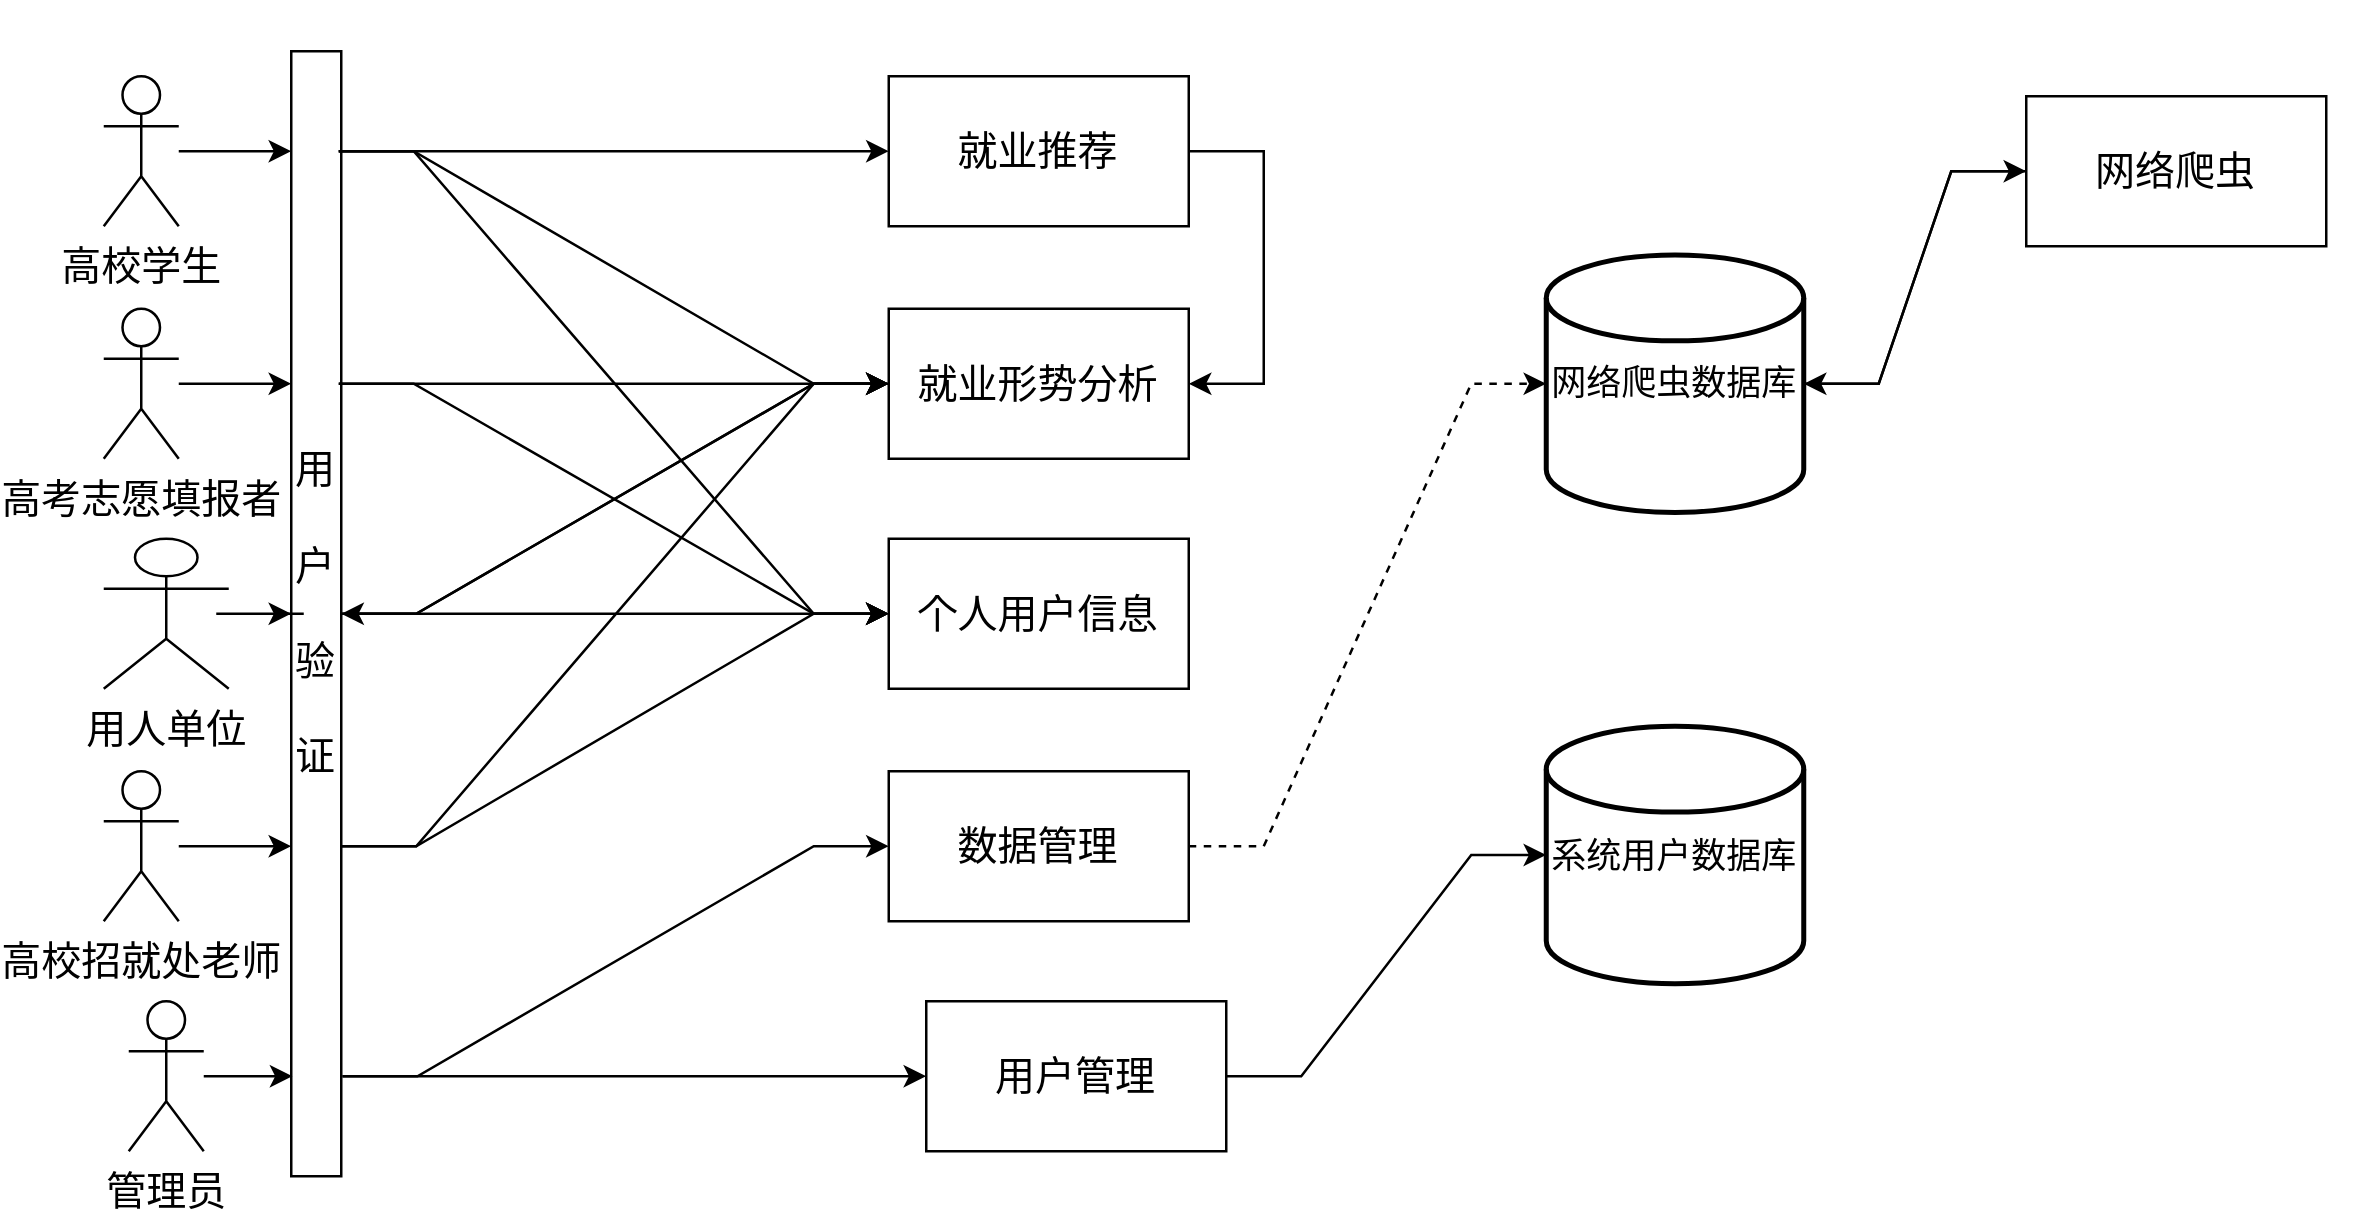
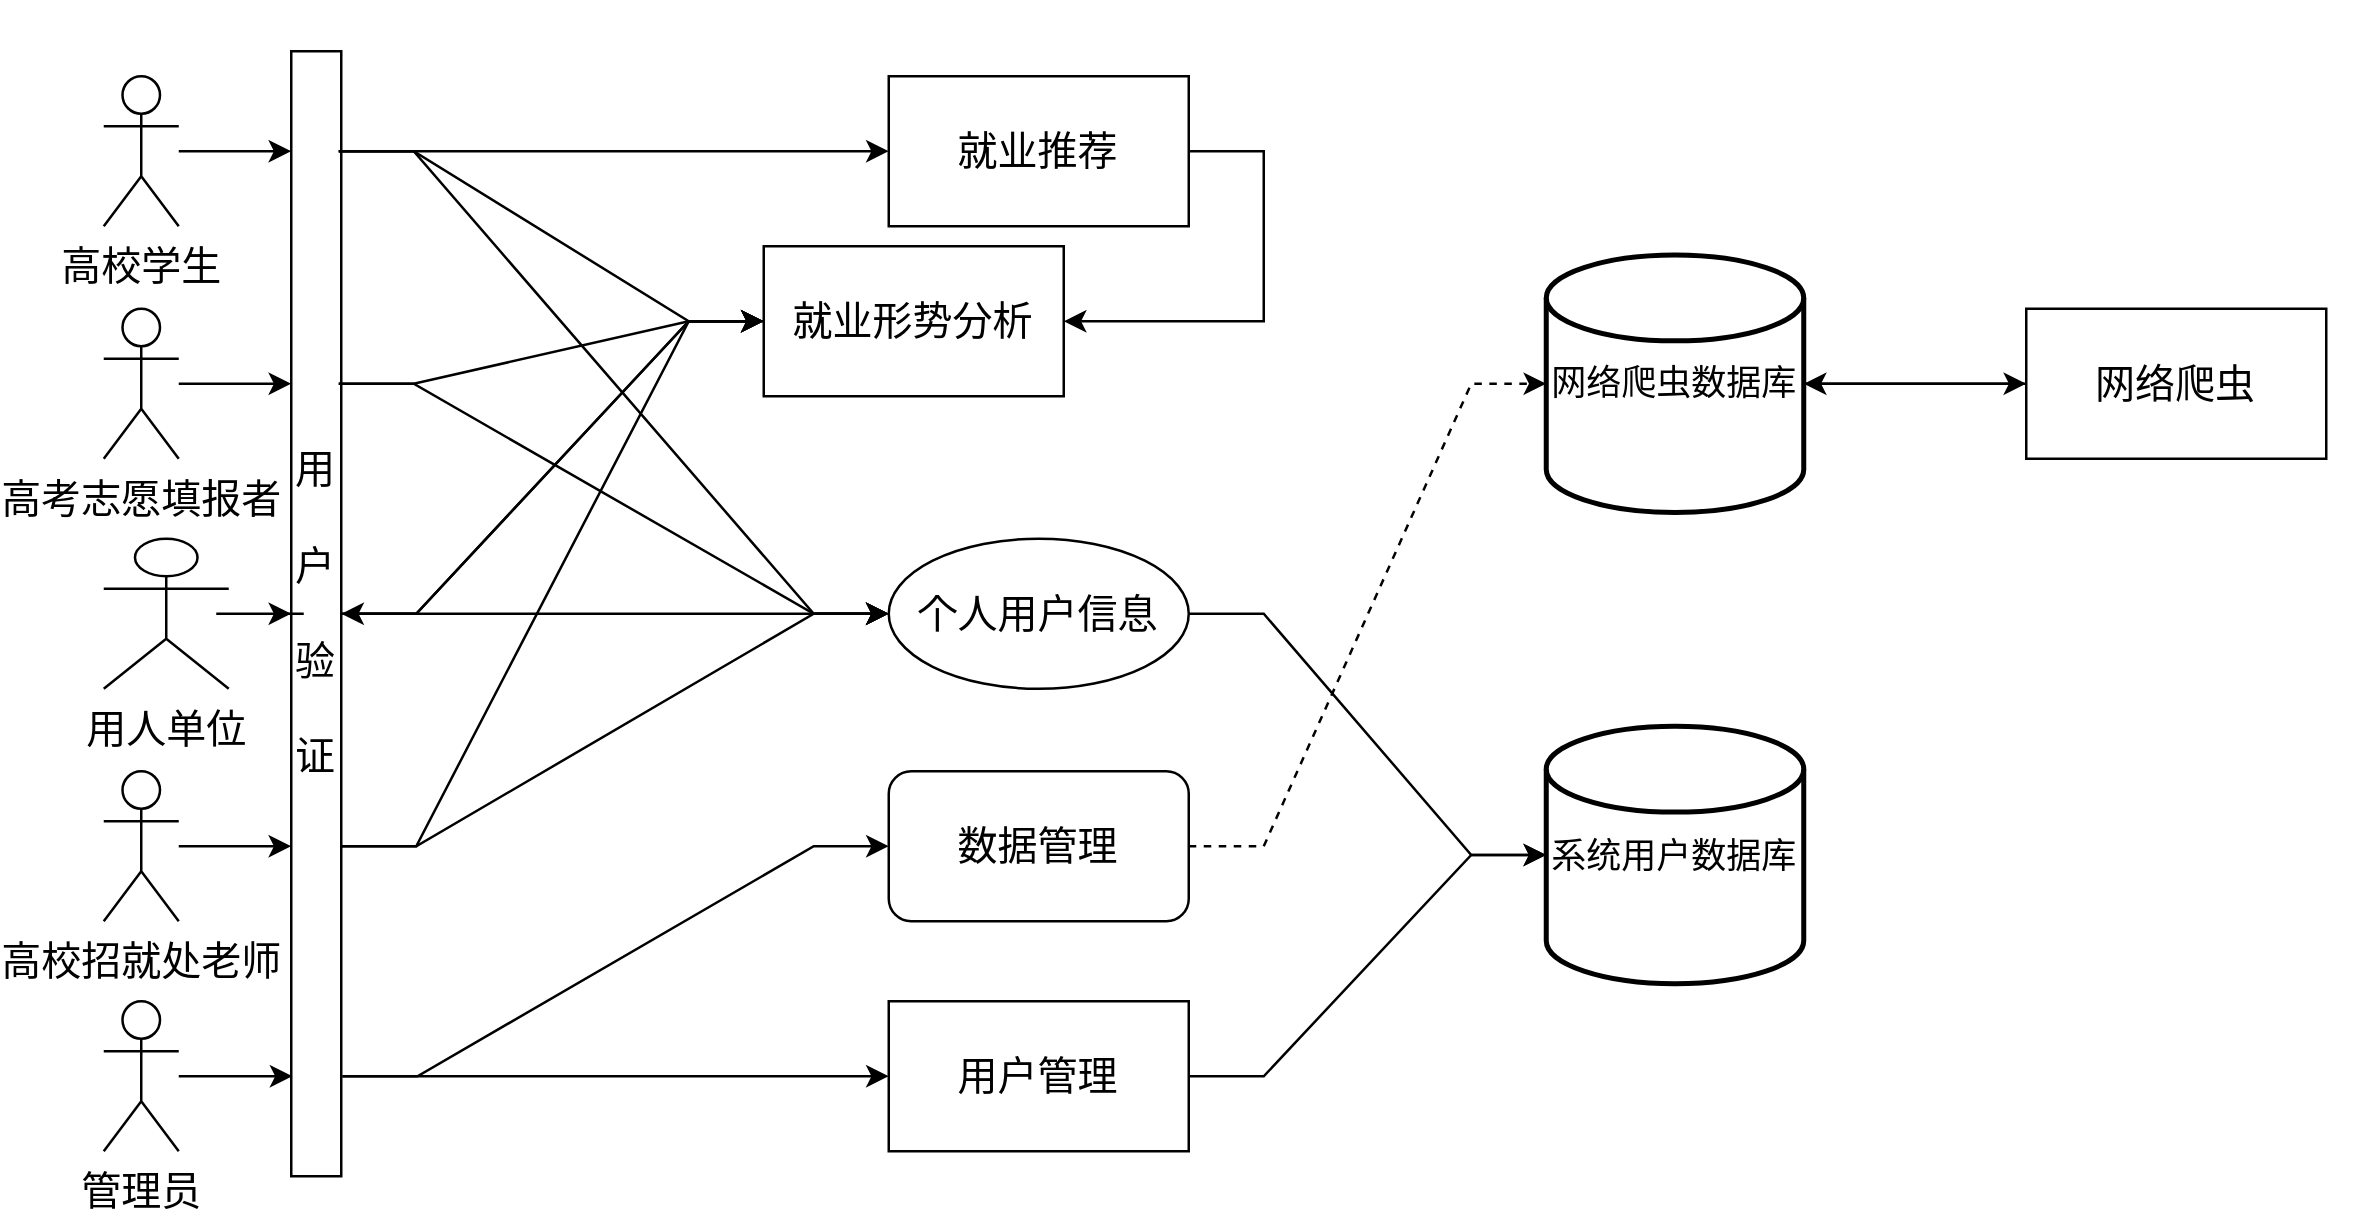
(2176, 171) -> (2176, 384)
(1039, 384) -> (914, 321)
(1039, 614) -> (1039, 614)
none -> (1402, 775)
(1039, 846) -> (1039, 846)
(166, 1076) -> (141, 1076)
(1076, 1076) -> (1039, 1076)
